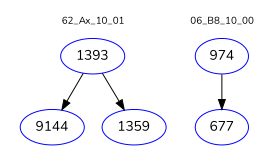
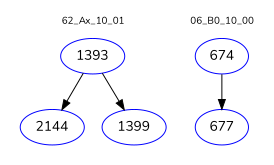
(222, 21) -> (222, 21)
(222, 56) -> (222, 56)
(52, 127) -> (52, 127)
(134, 127) -> (134, 127)
